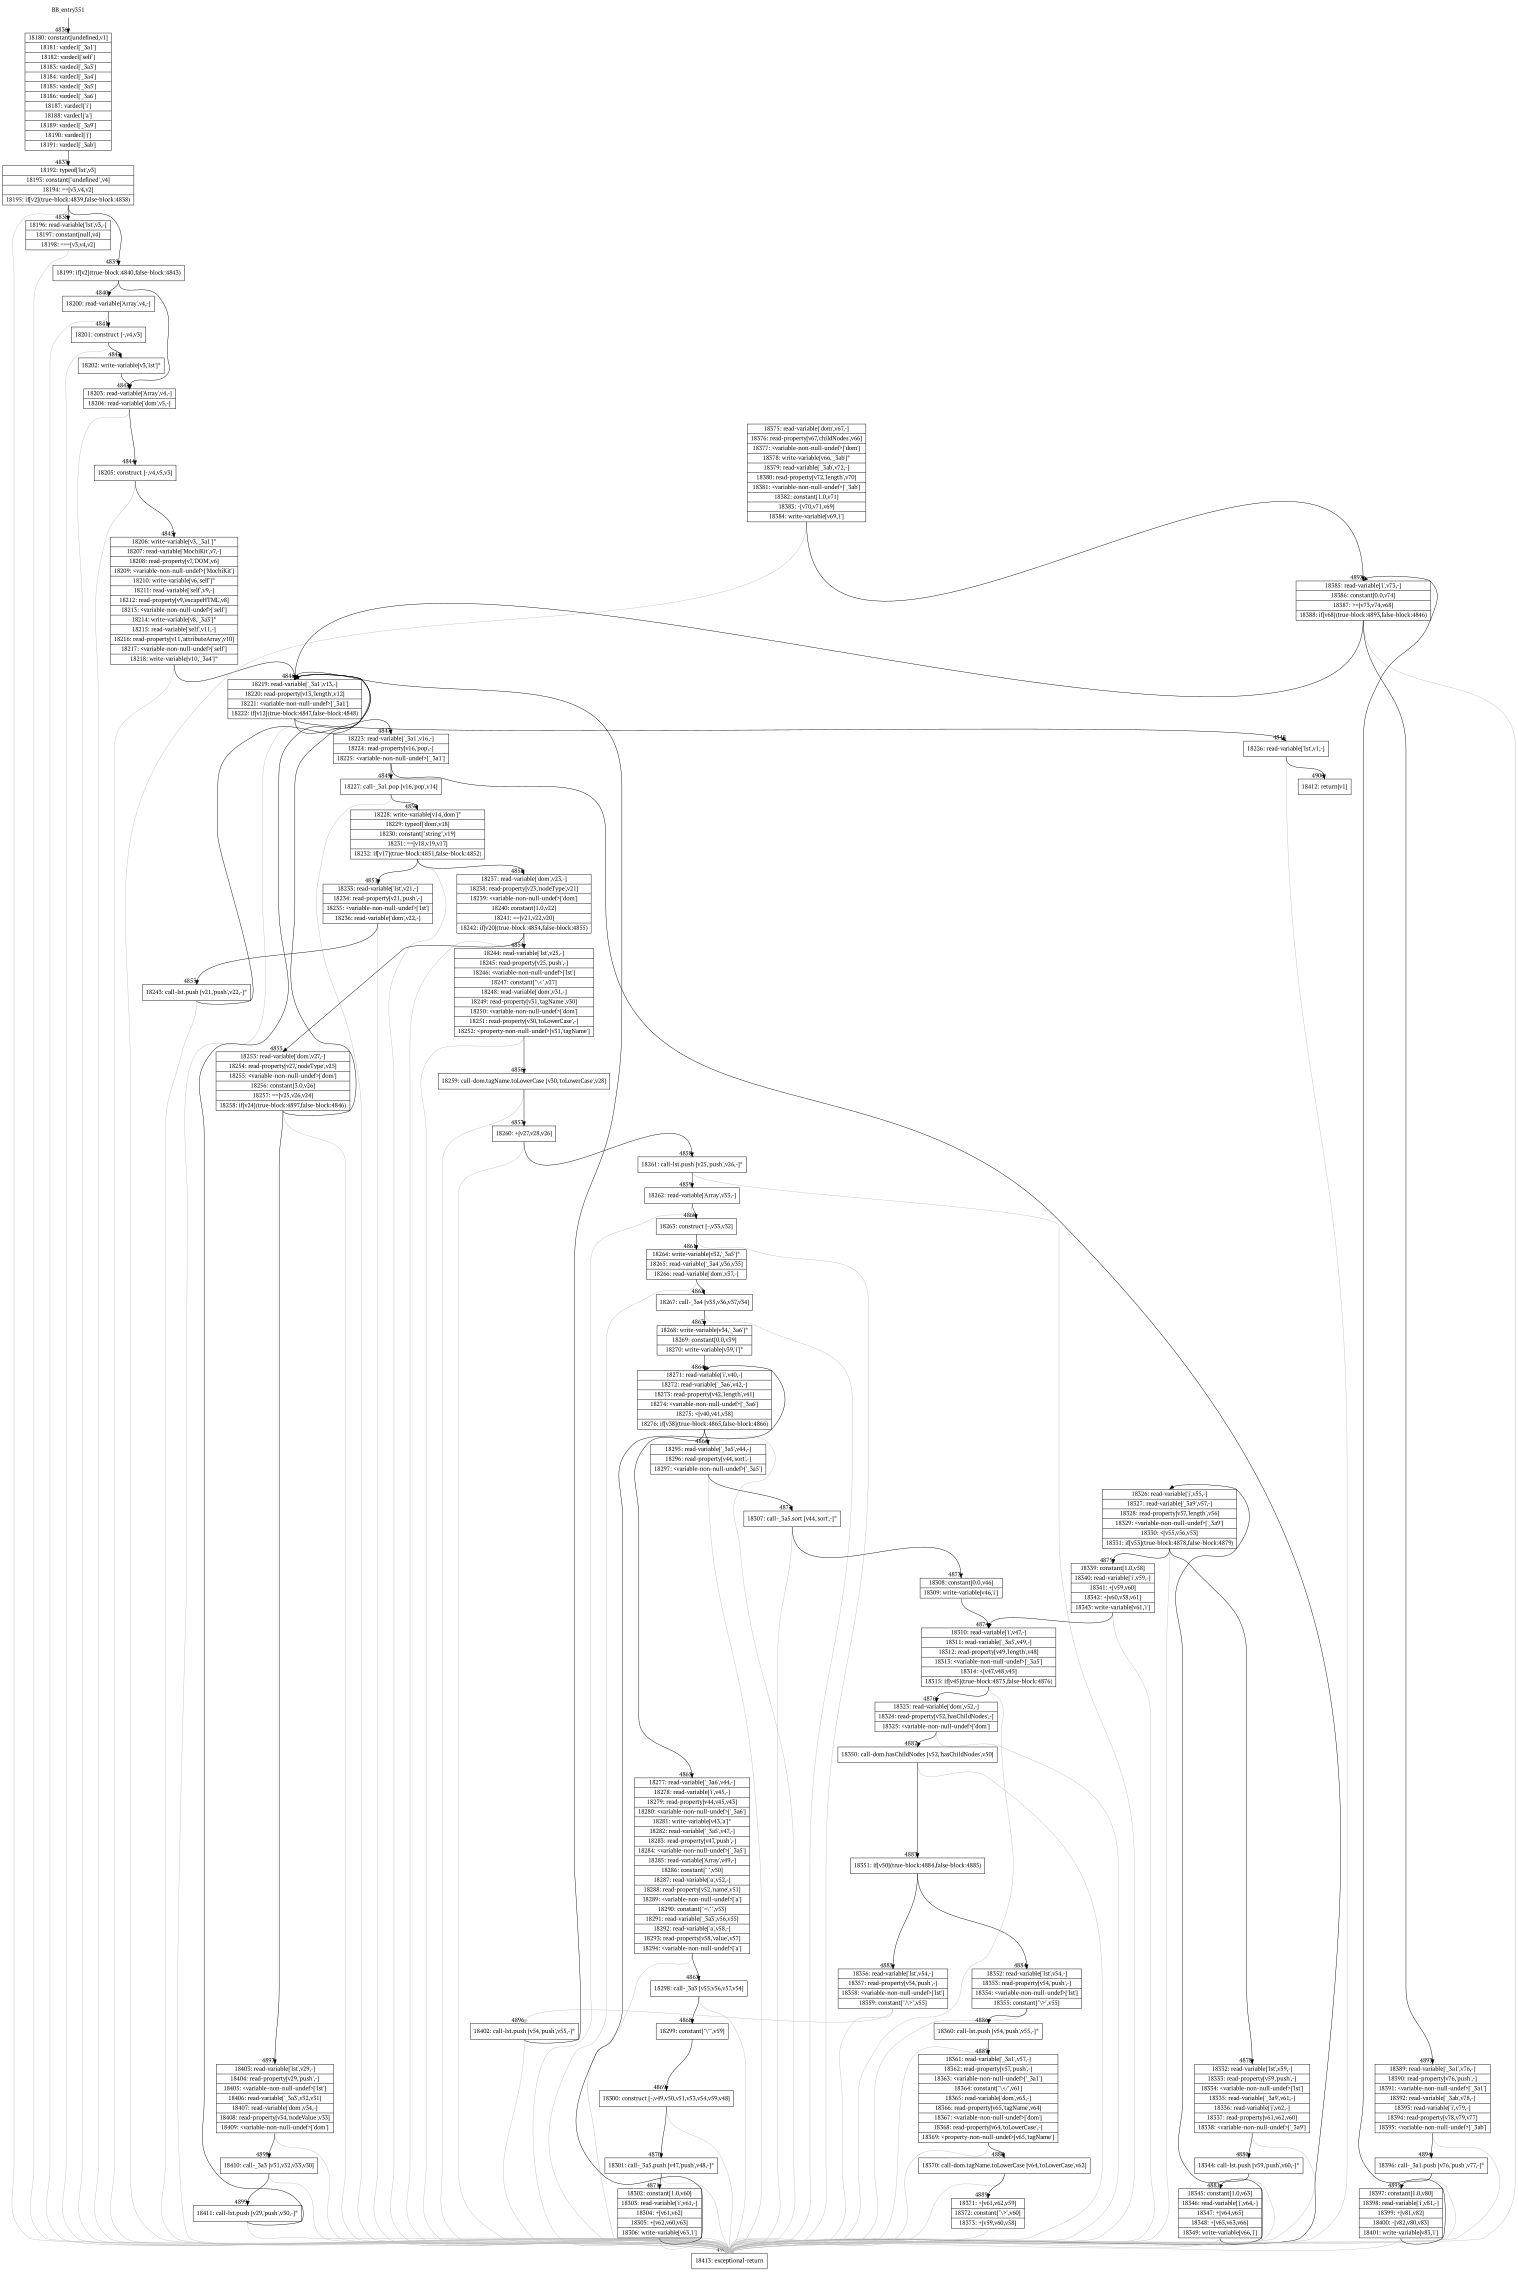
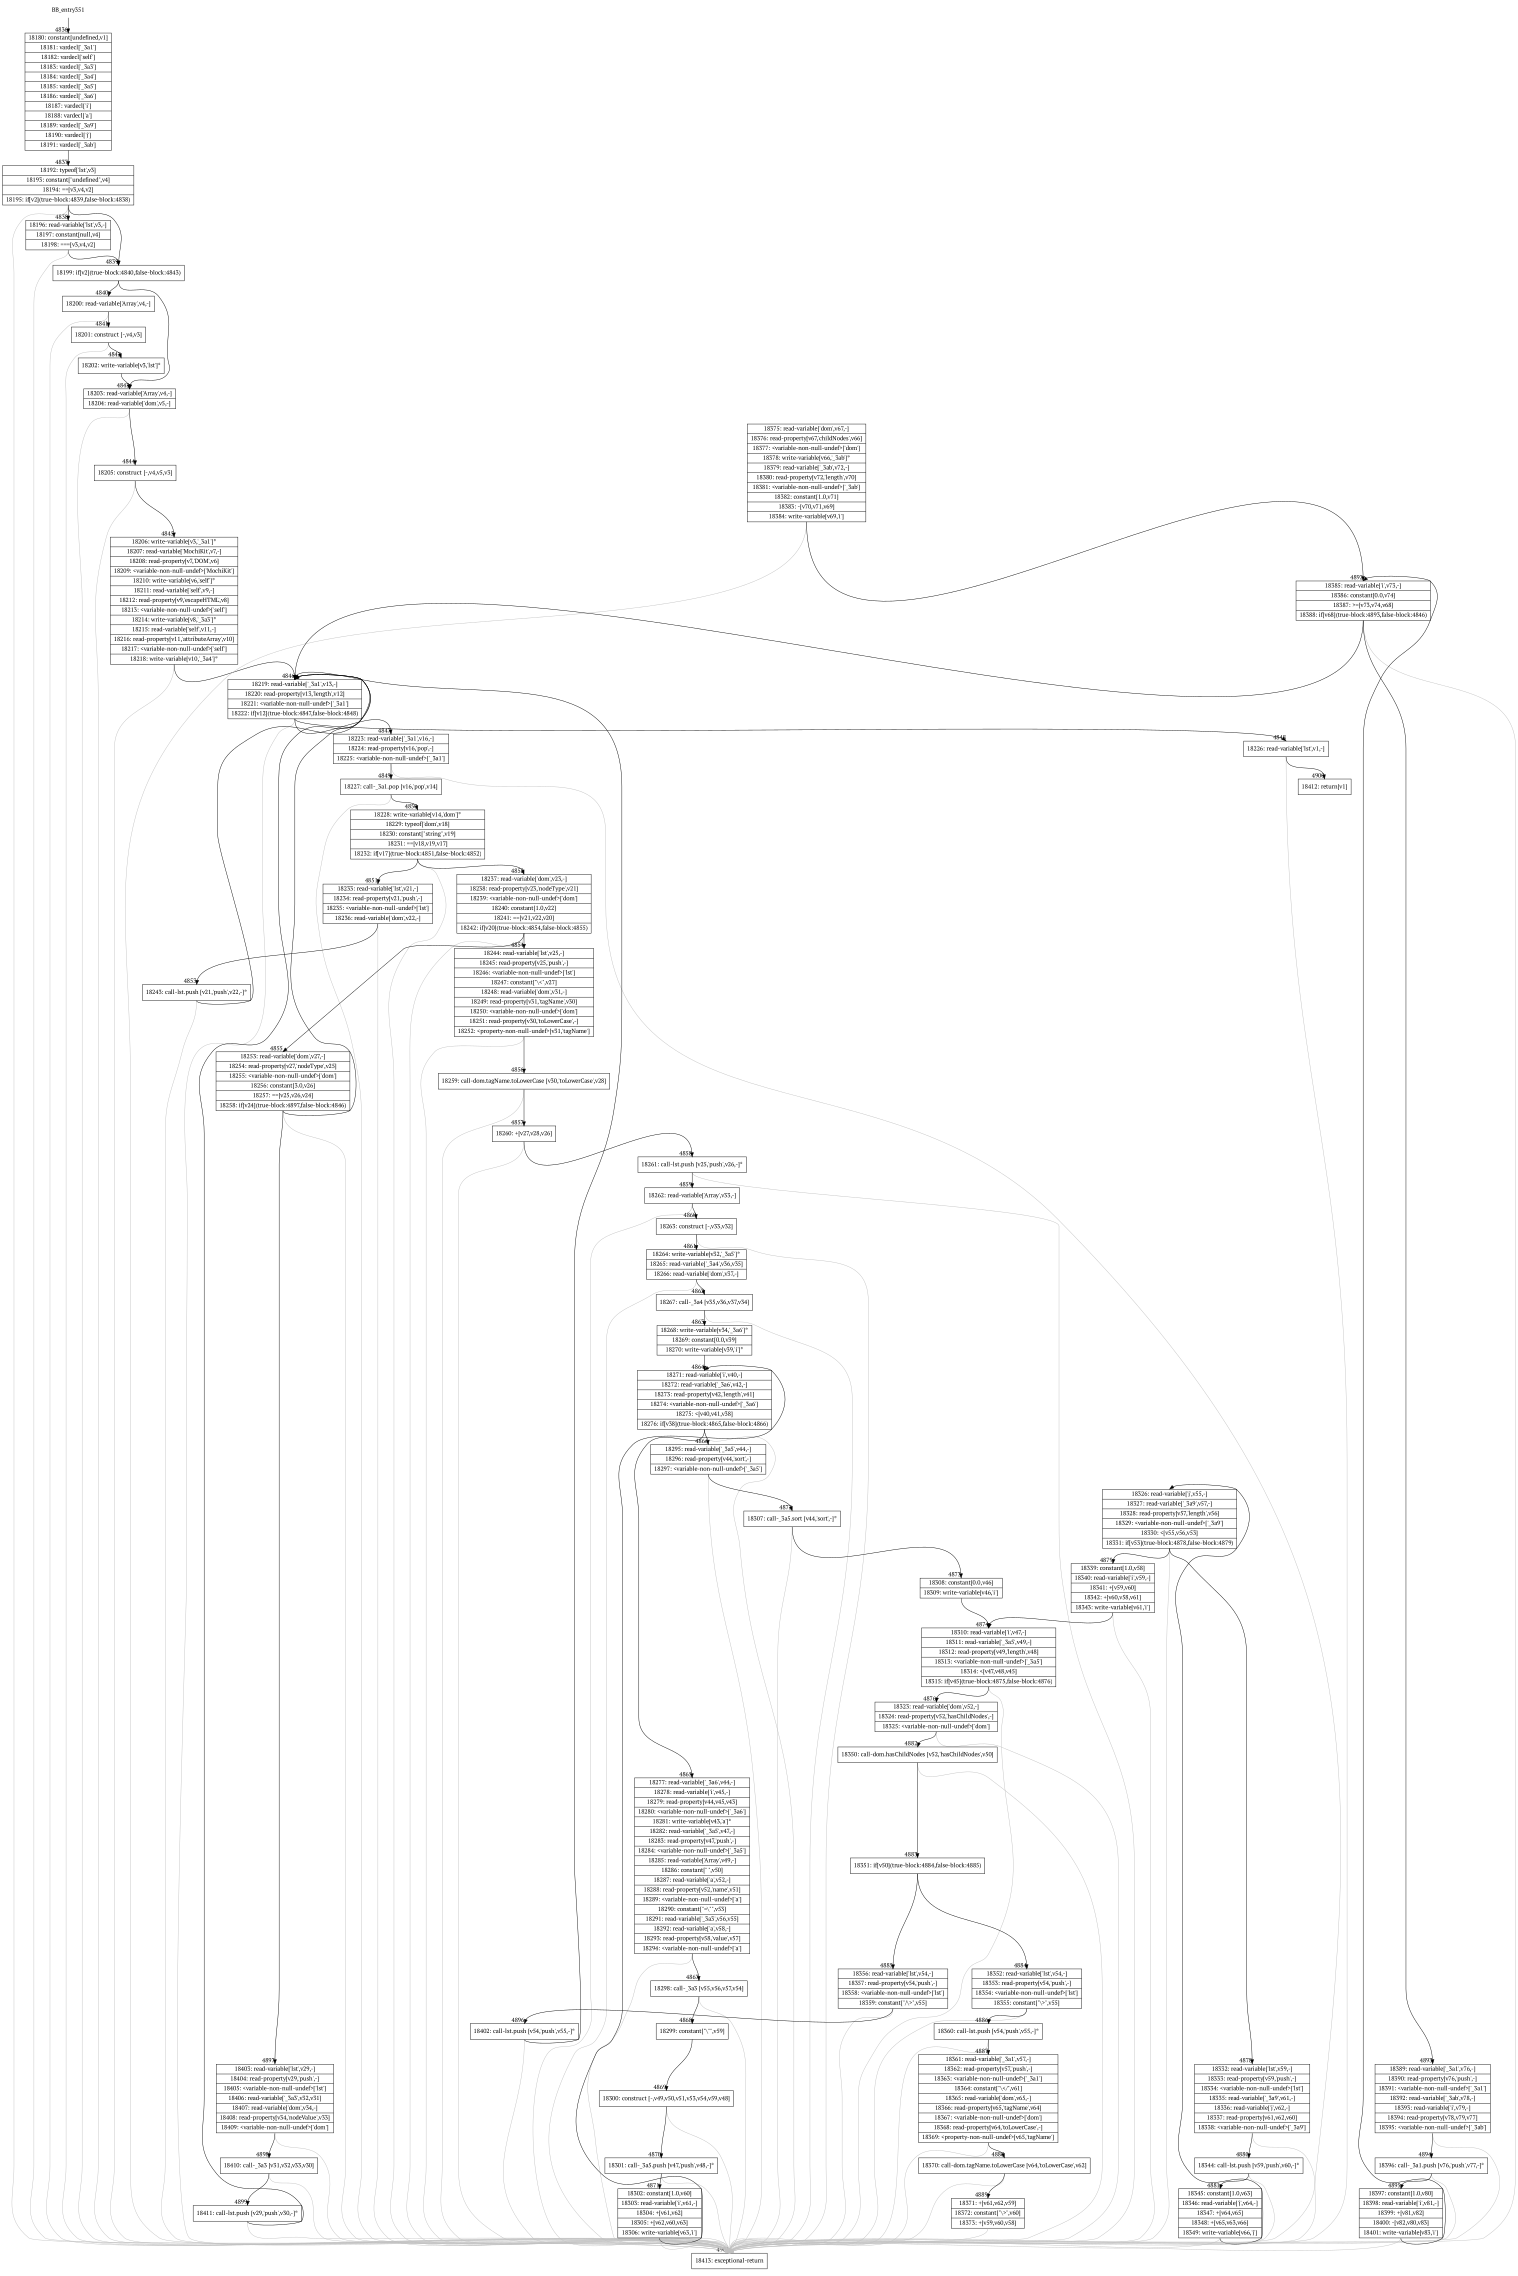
none -> (91, 258)
(1280, 1527) -> (1280, 1527)
(710, 2016) -> (710, 2016)
